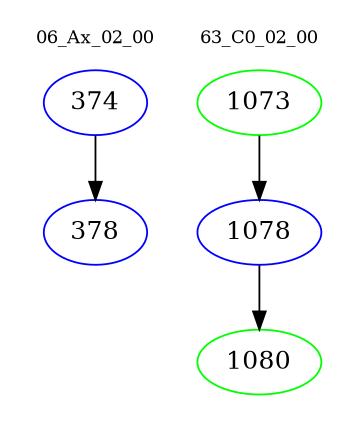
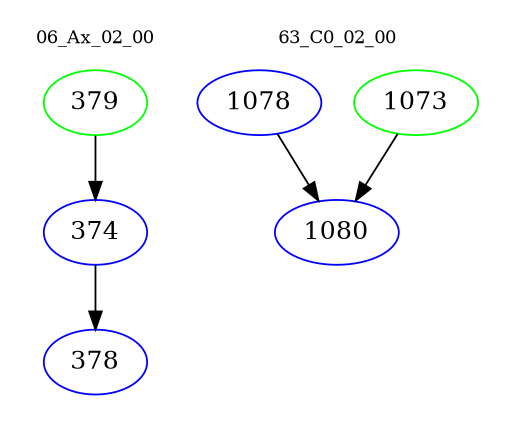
none -> (95, 103)
(259, 159) -> (382, 159)
(259, 362) -> (337, 232)
